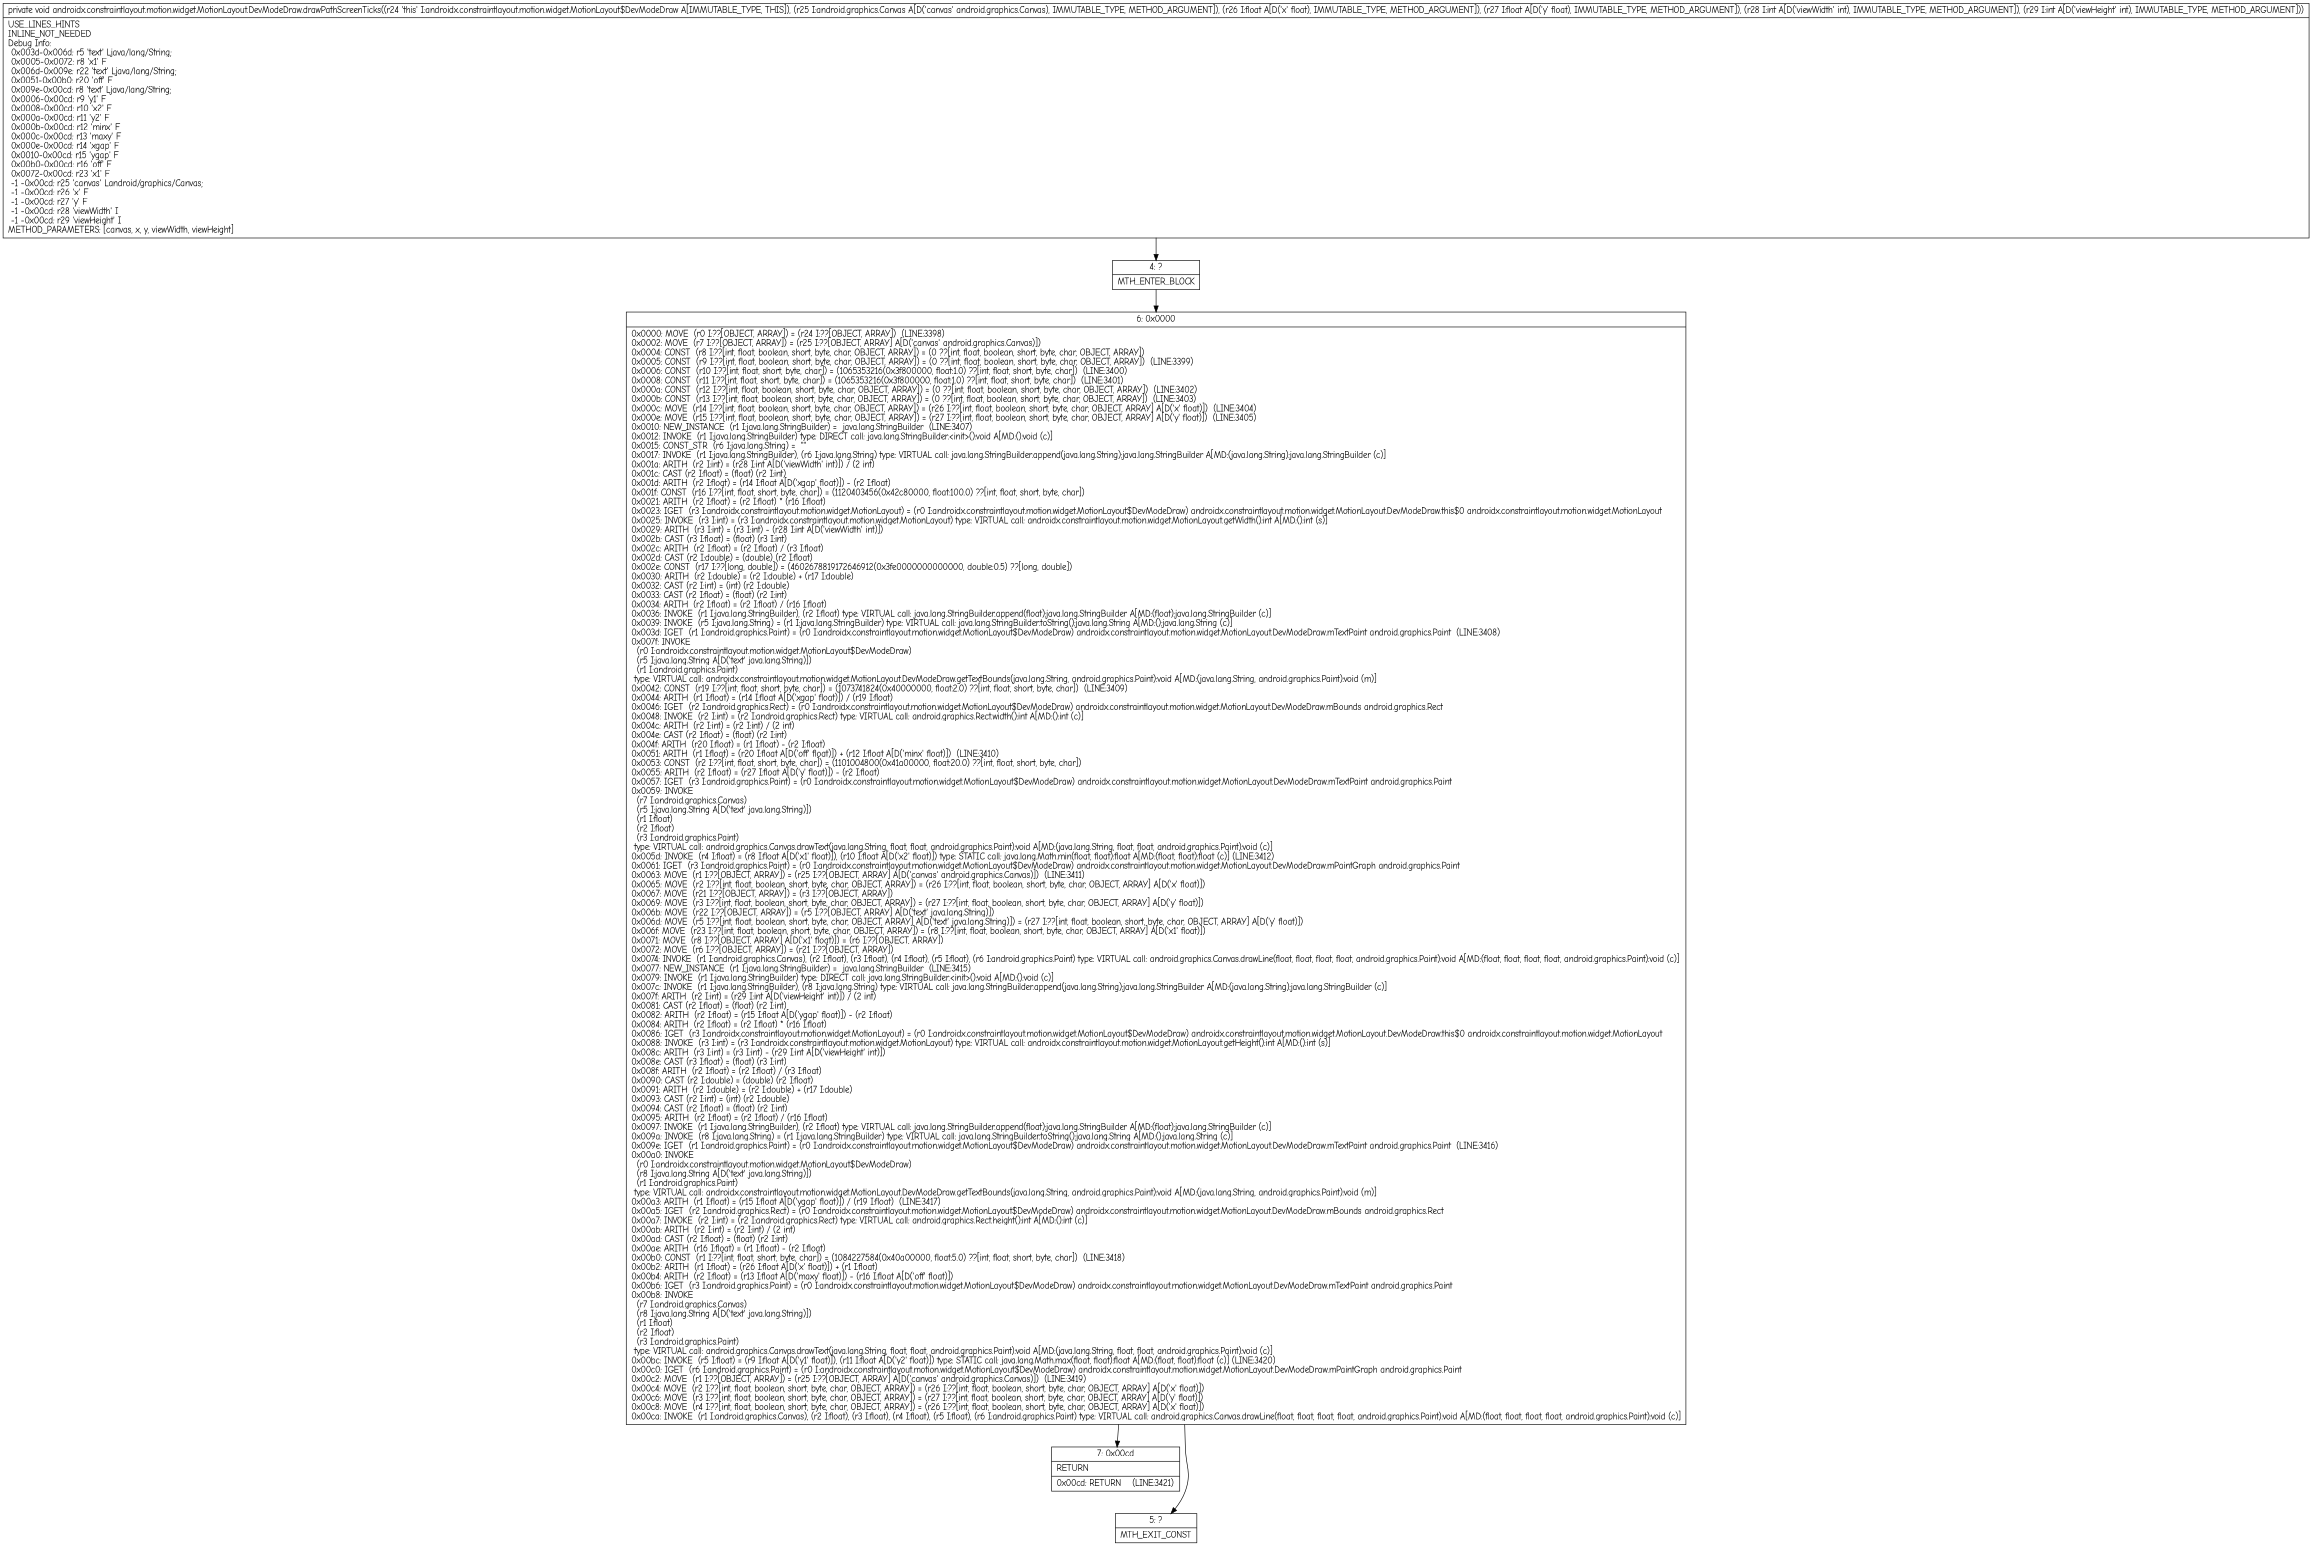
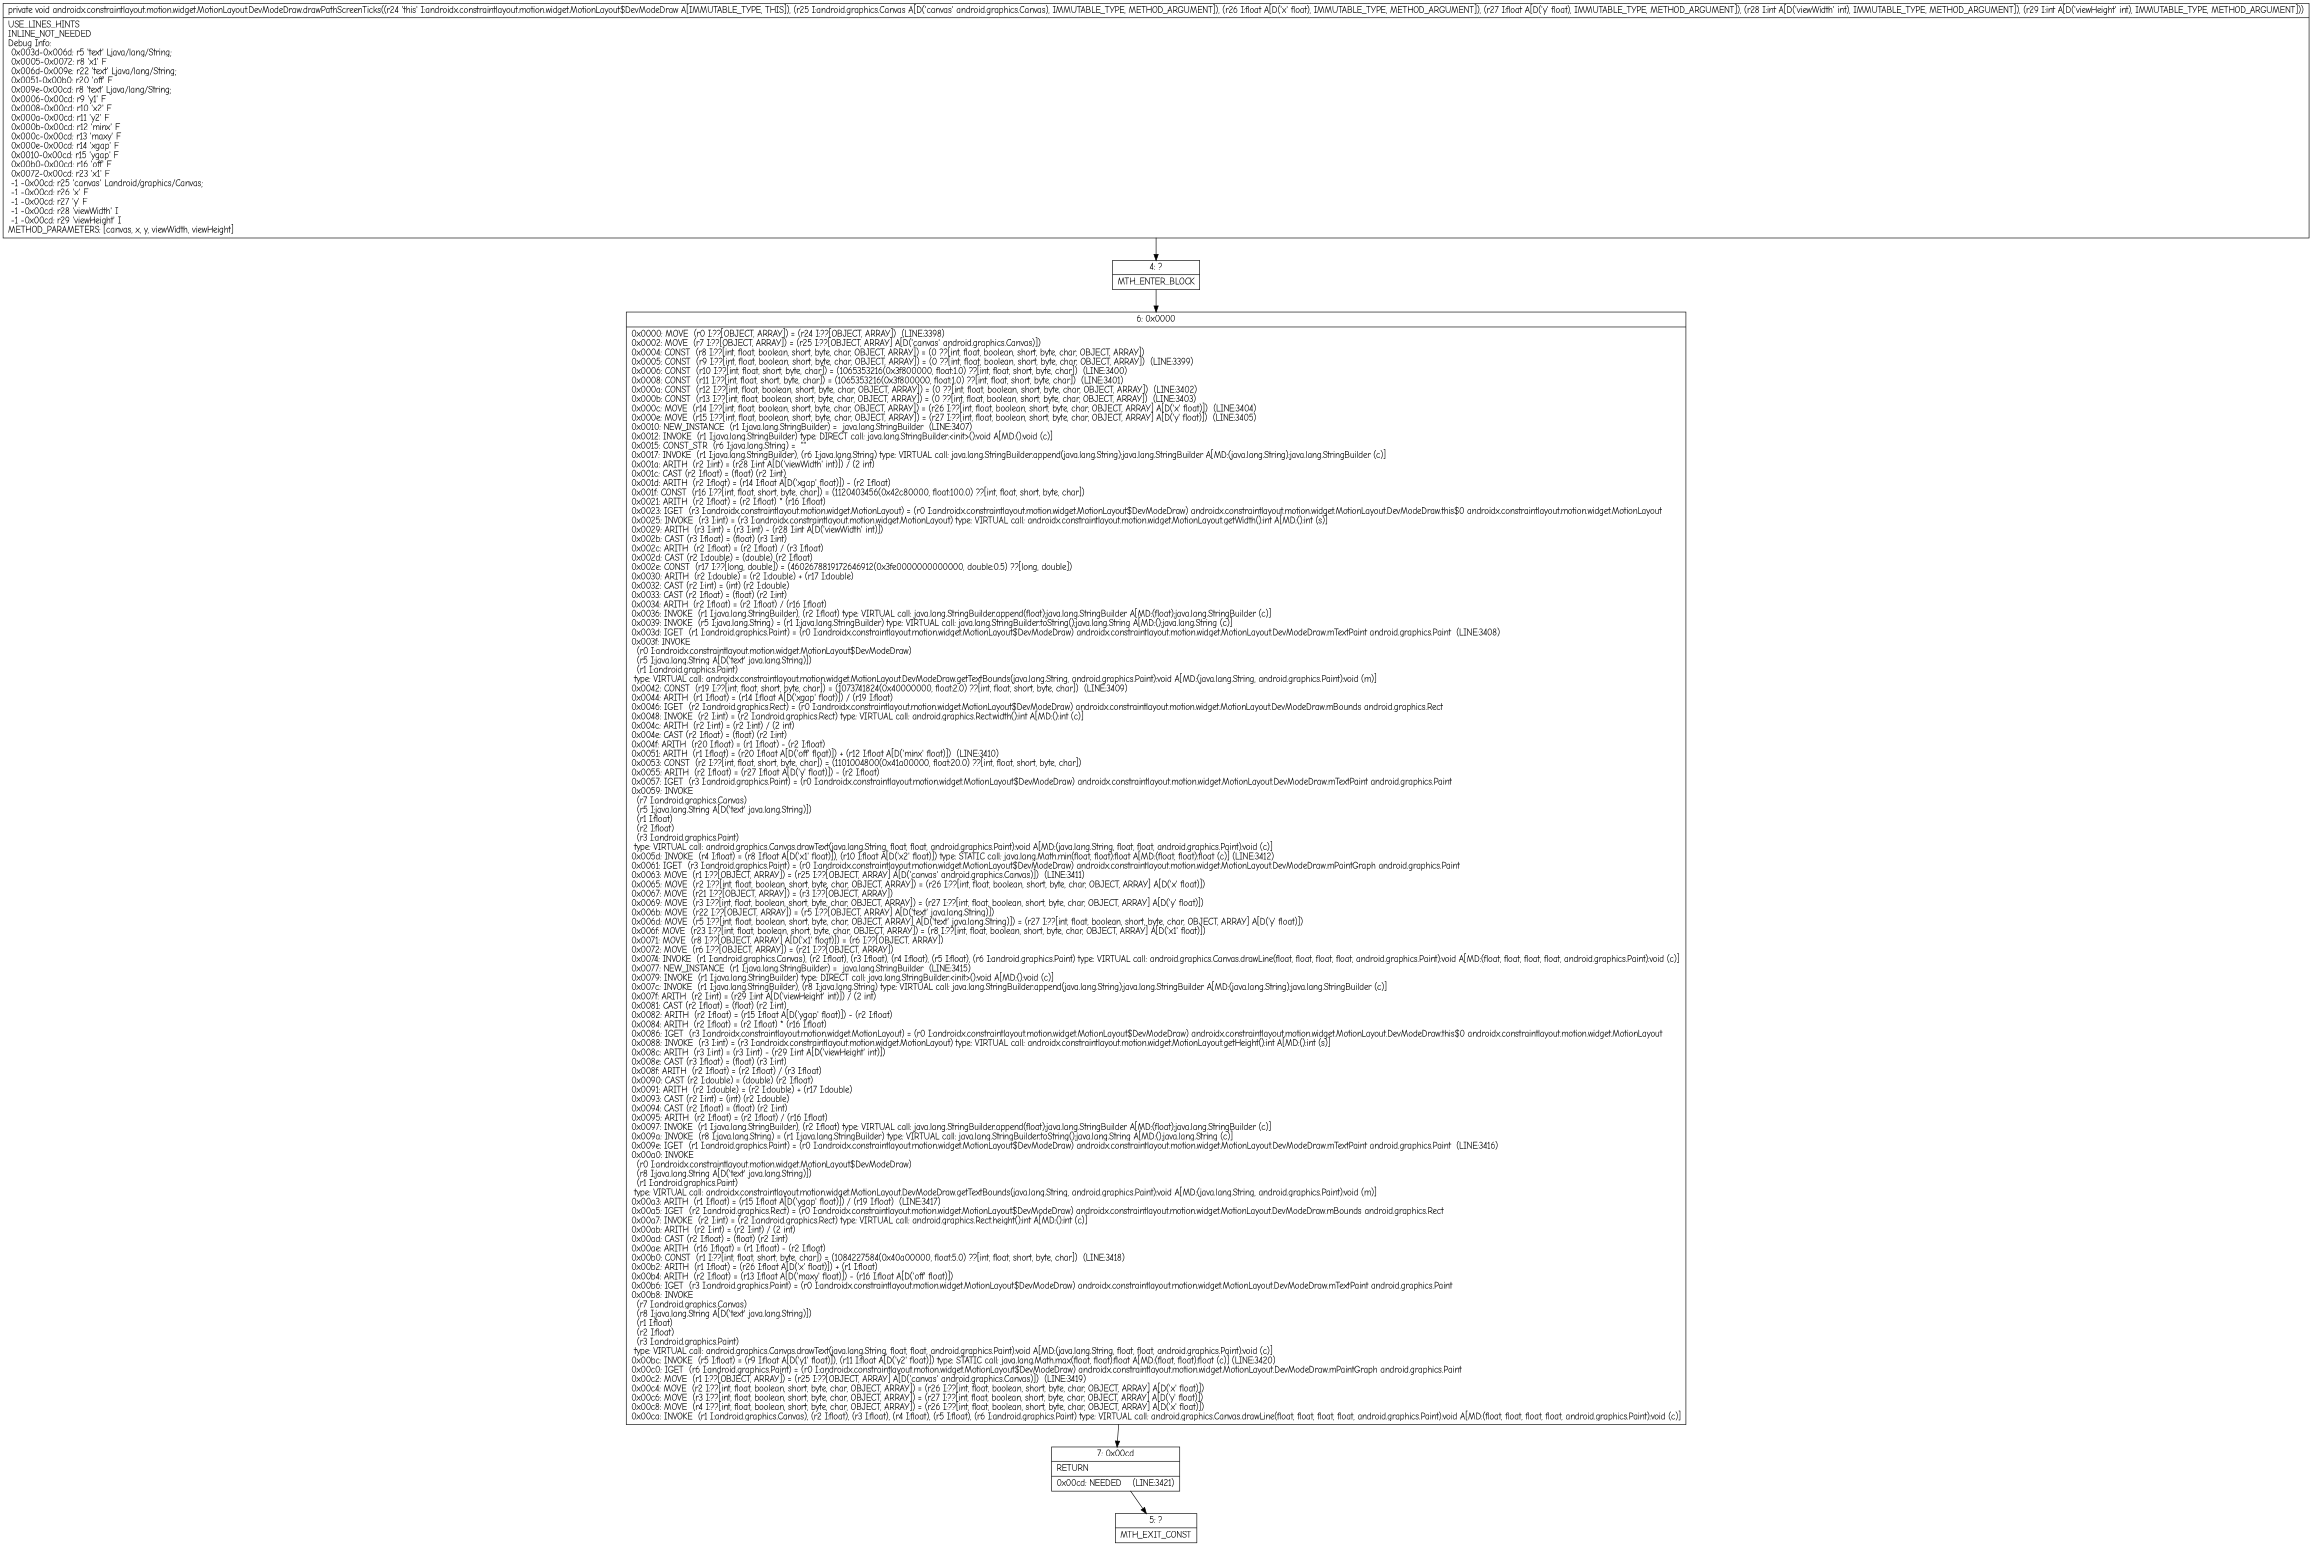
(664, 642) -> (664, 642)
(1188, 1468) -> (1137, 1500)
(1115, 1483) -> (1116, 1483)
